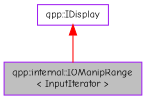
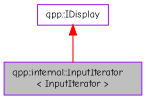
(73, 79) -> (73, 79)
